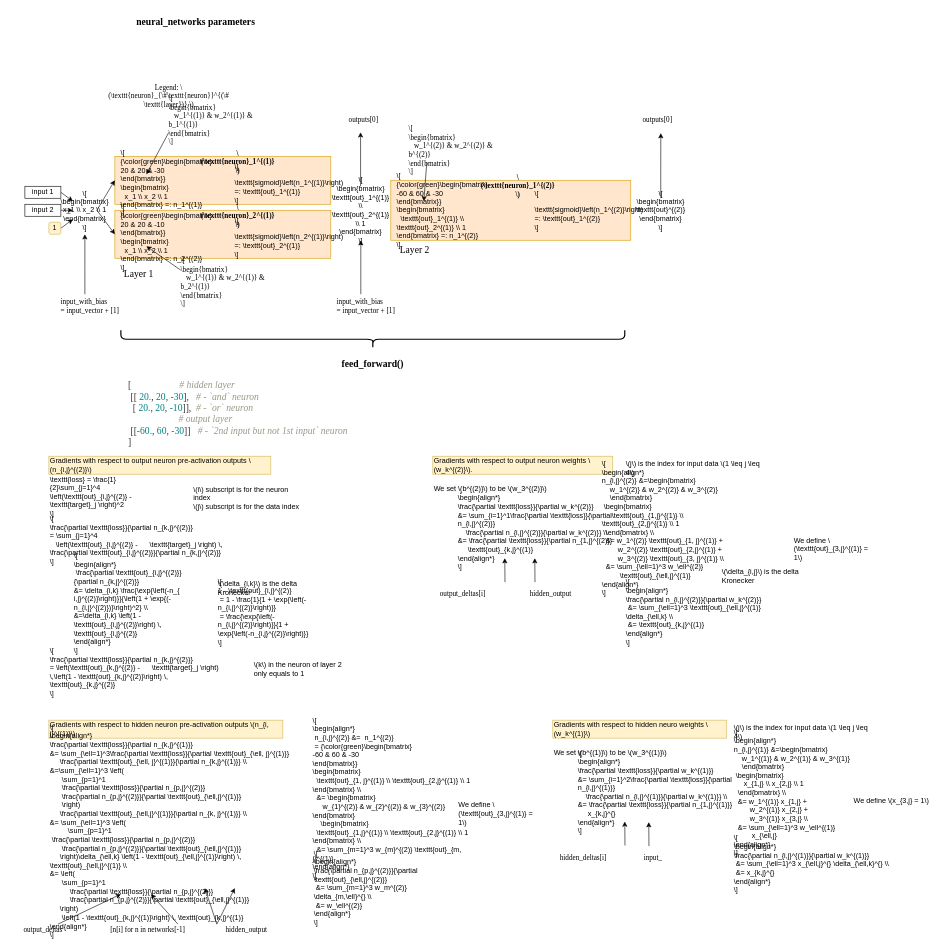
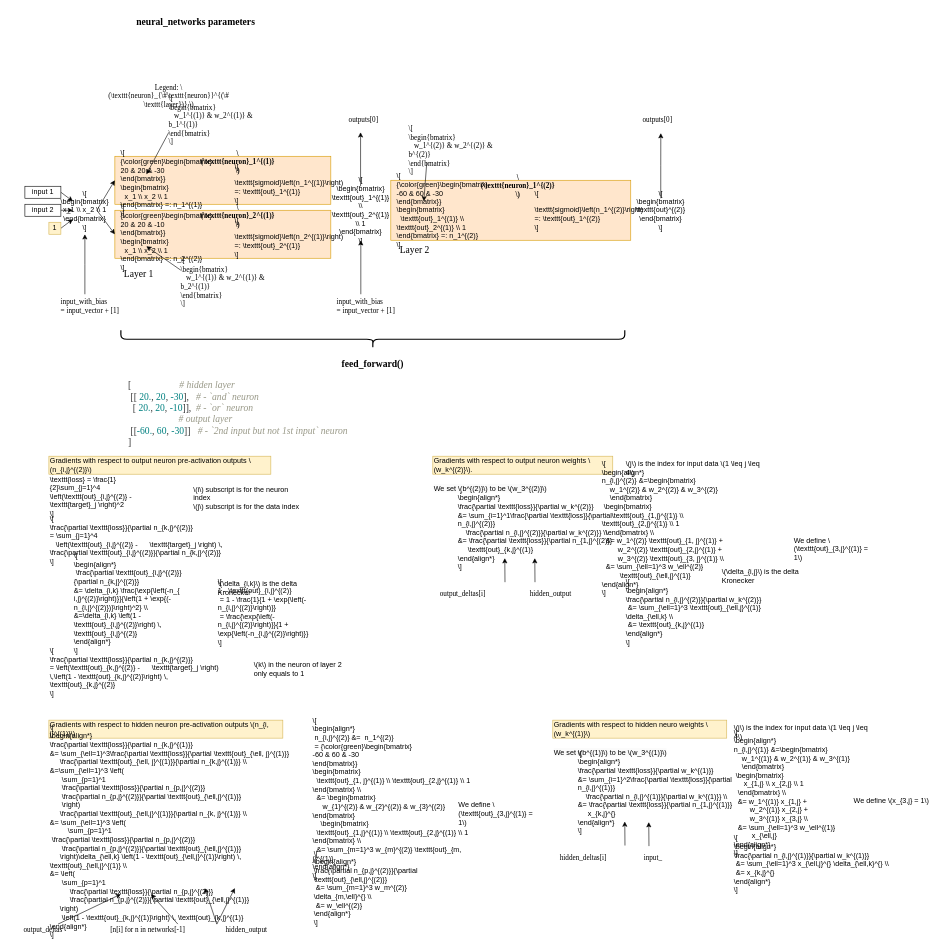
(55, 228) -> (55, 228)
